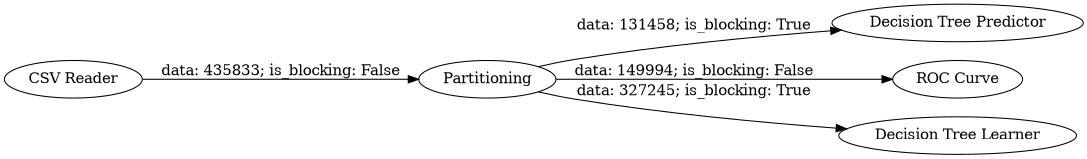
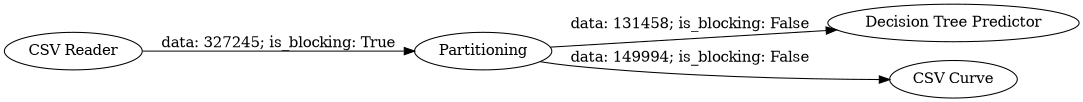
(694, 26) -> (690, 25)
(281, 71) -> (279, 43)
(958, 79) -> (953, 79)
(958, 136) -> none
